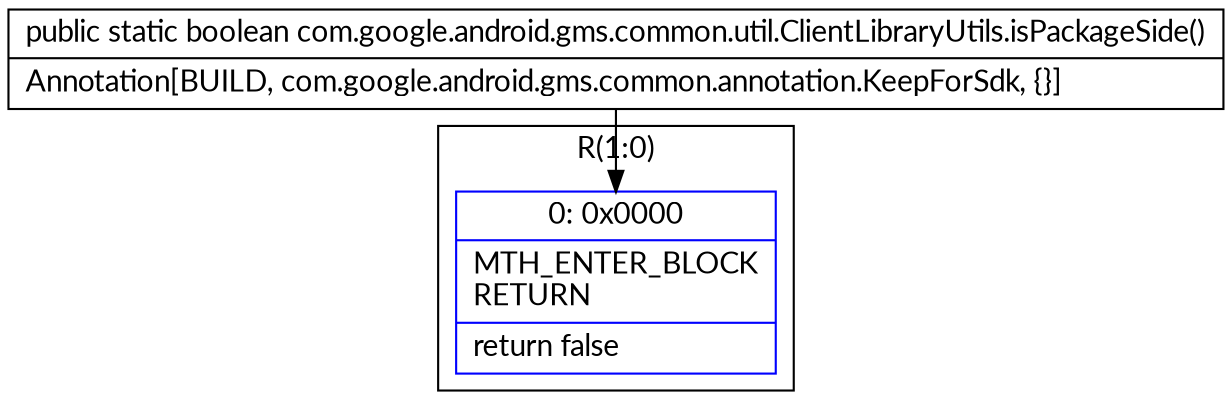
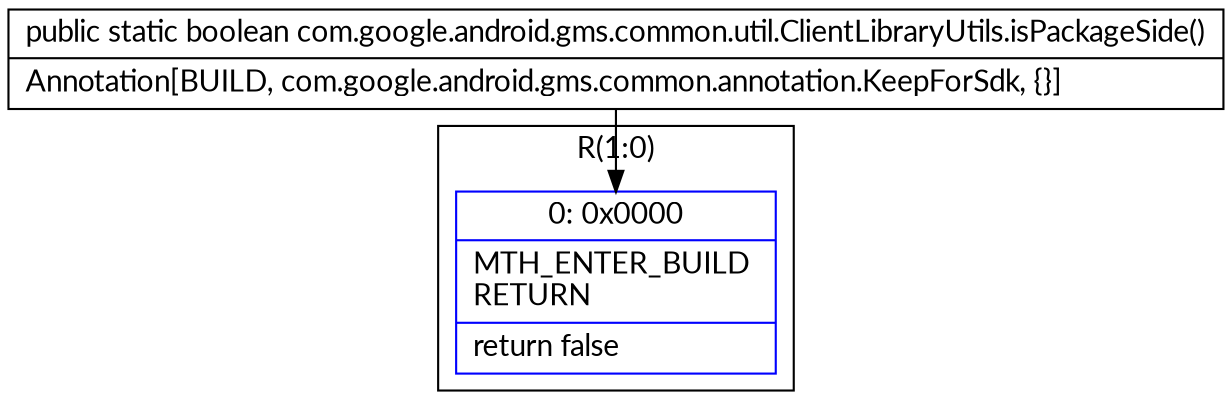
(616, 265) -> (612, 265)
